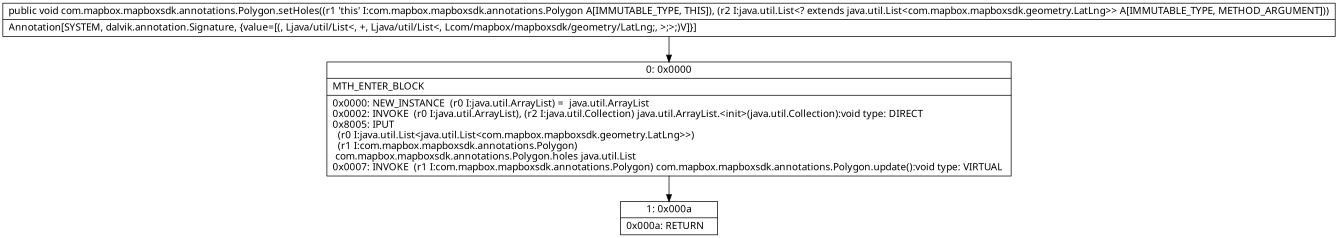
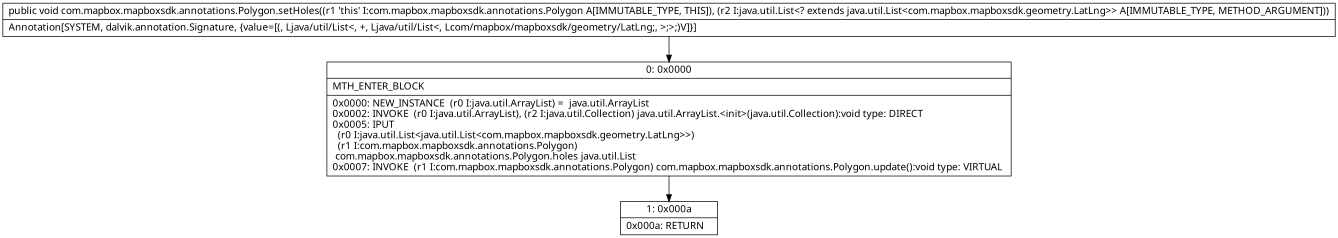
(366, 125) -> (366, 125)
